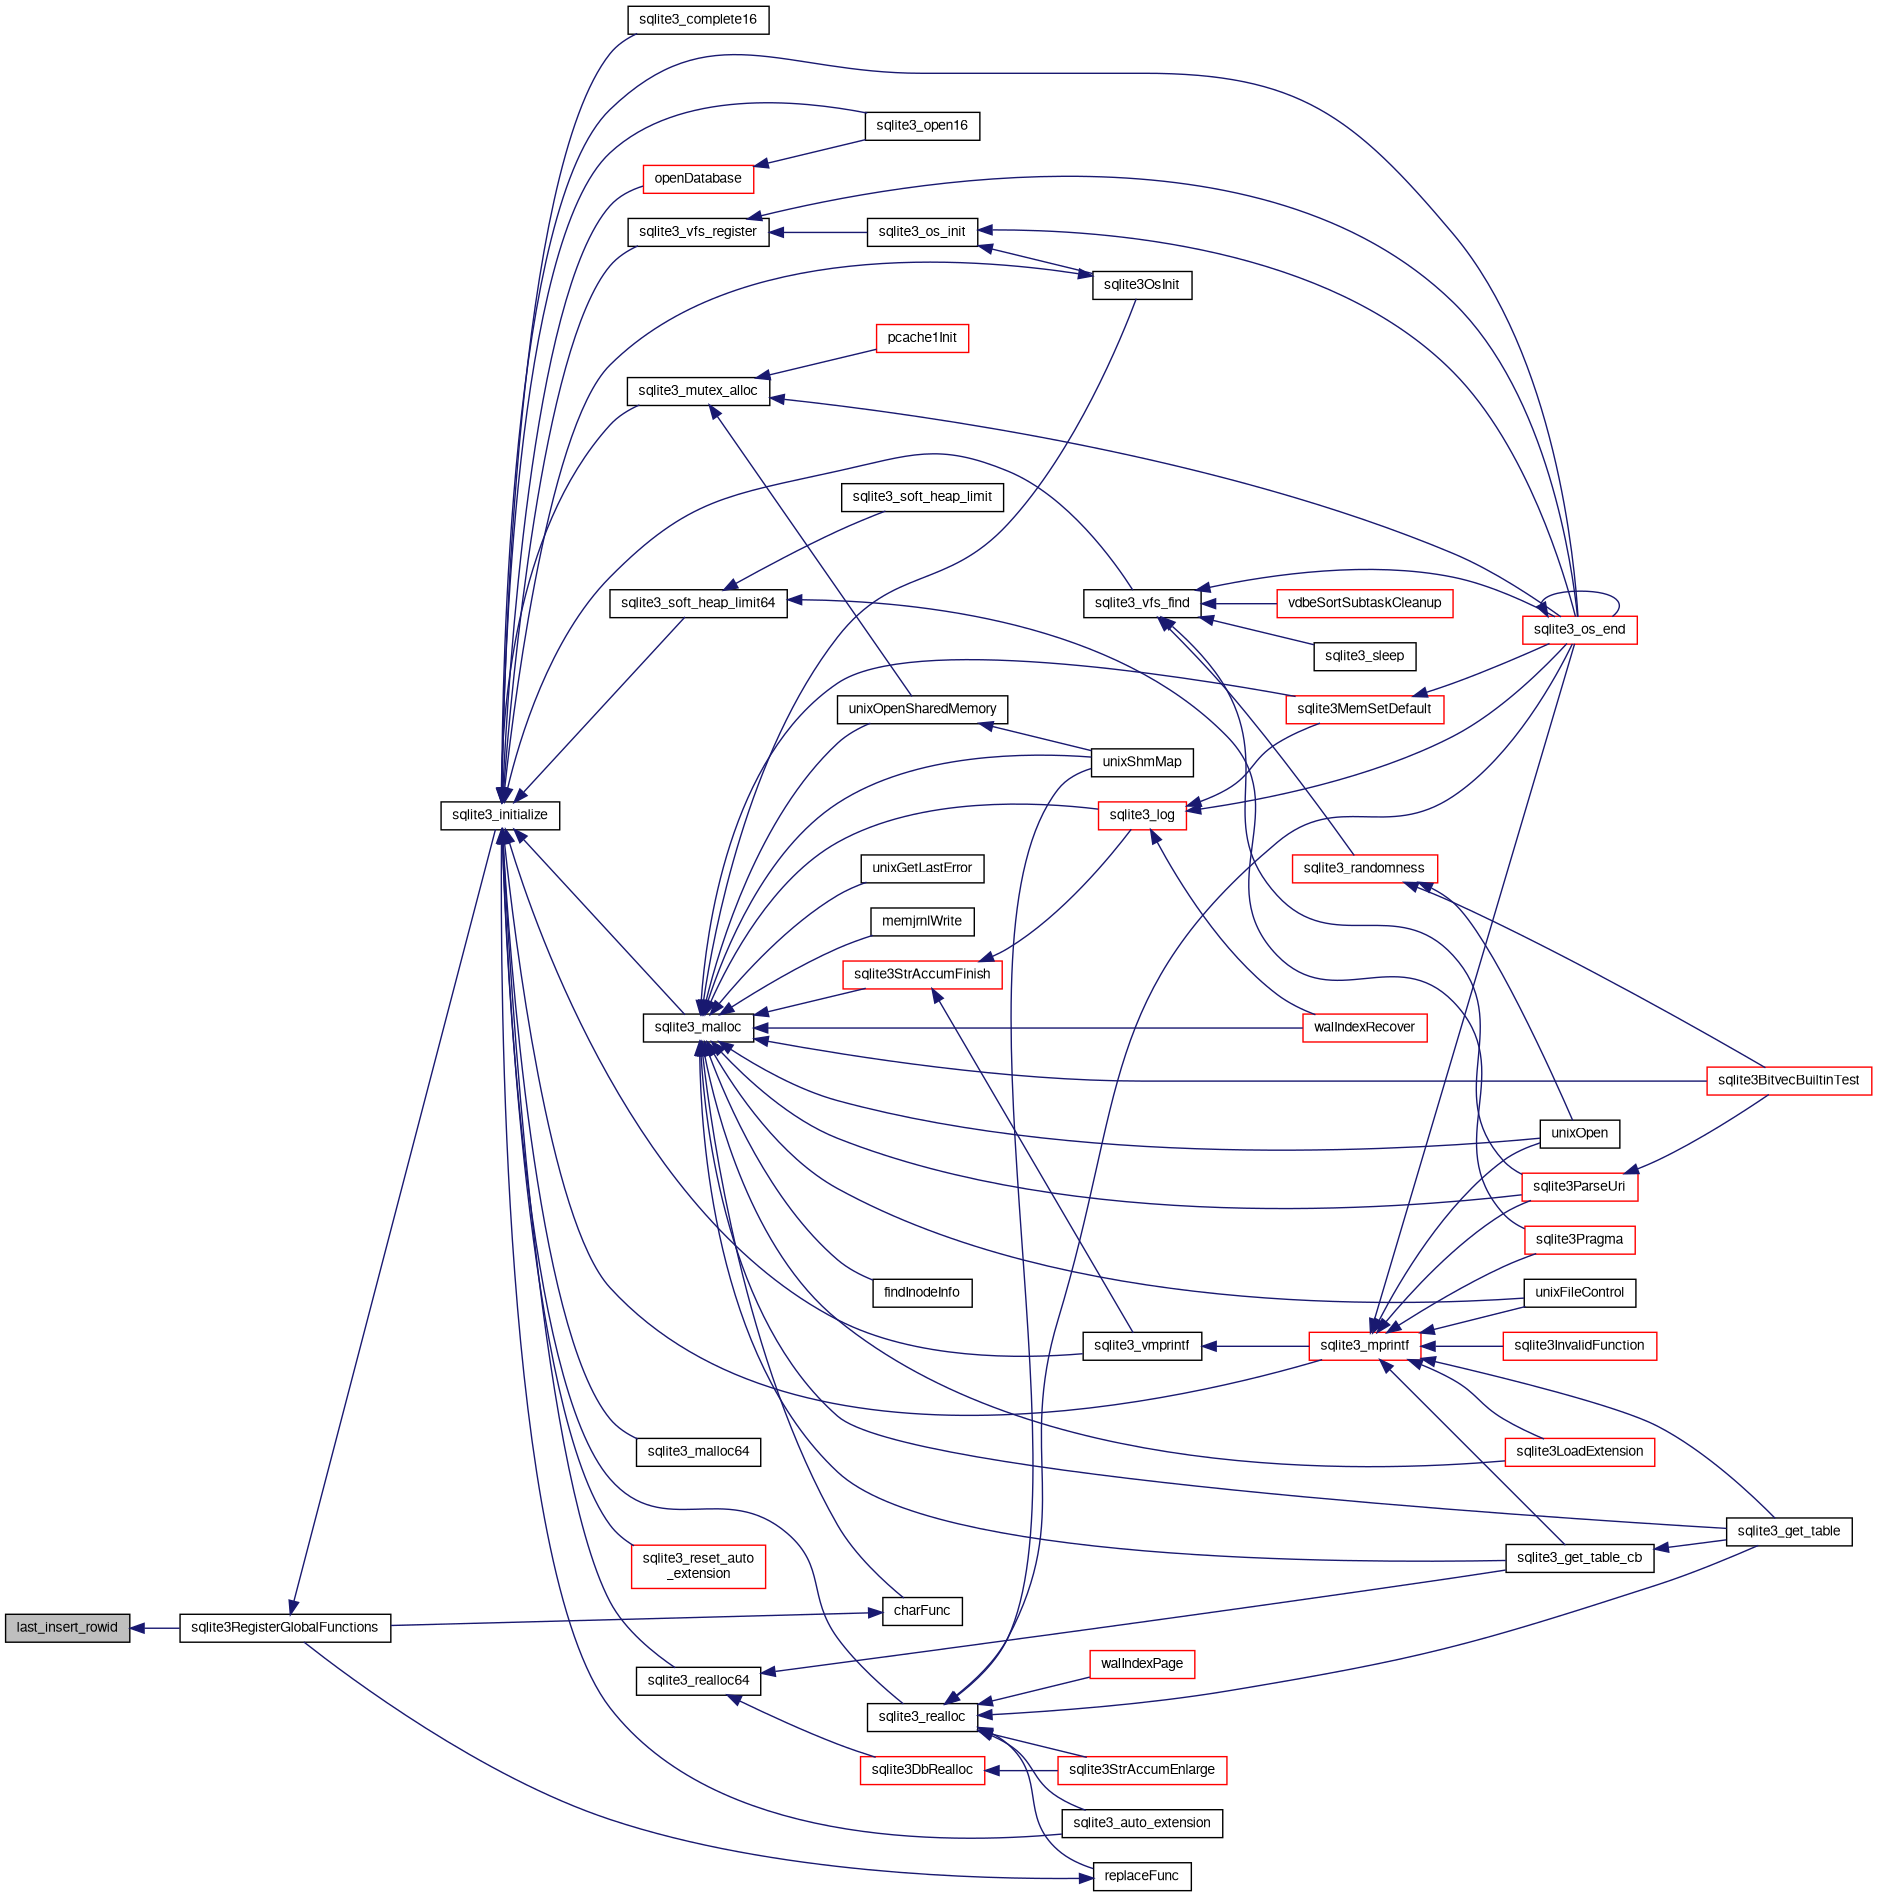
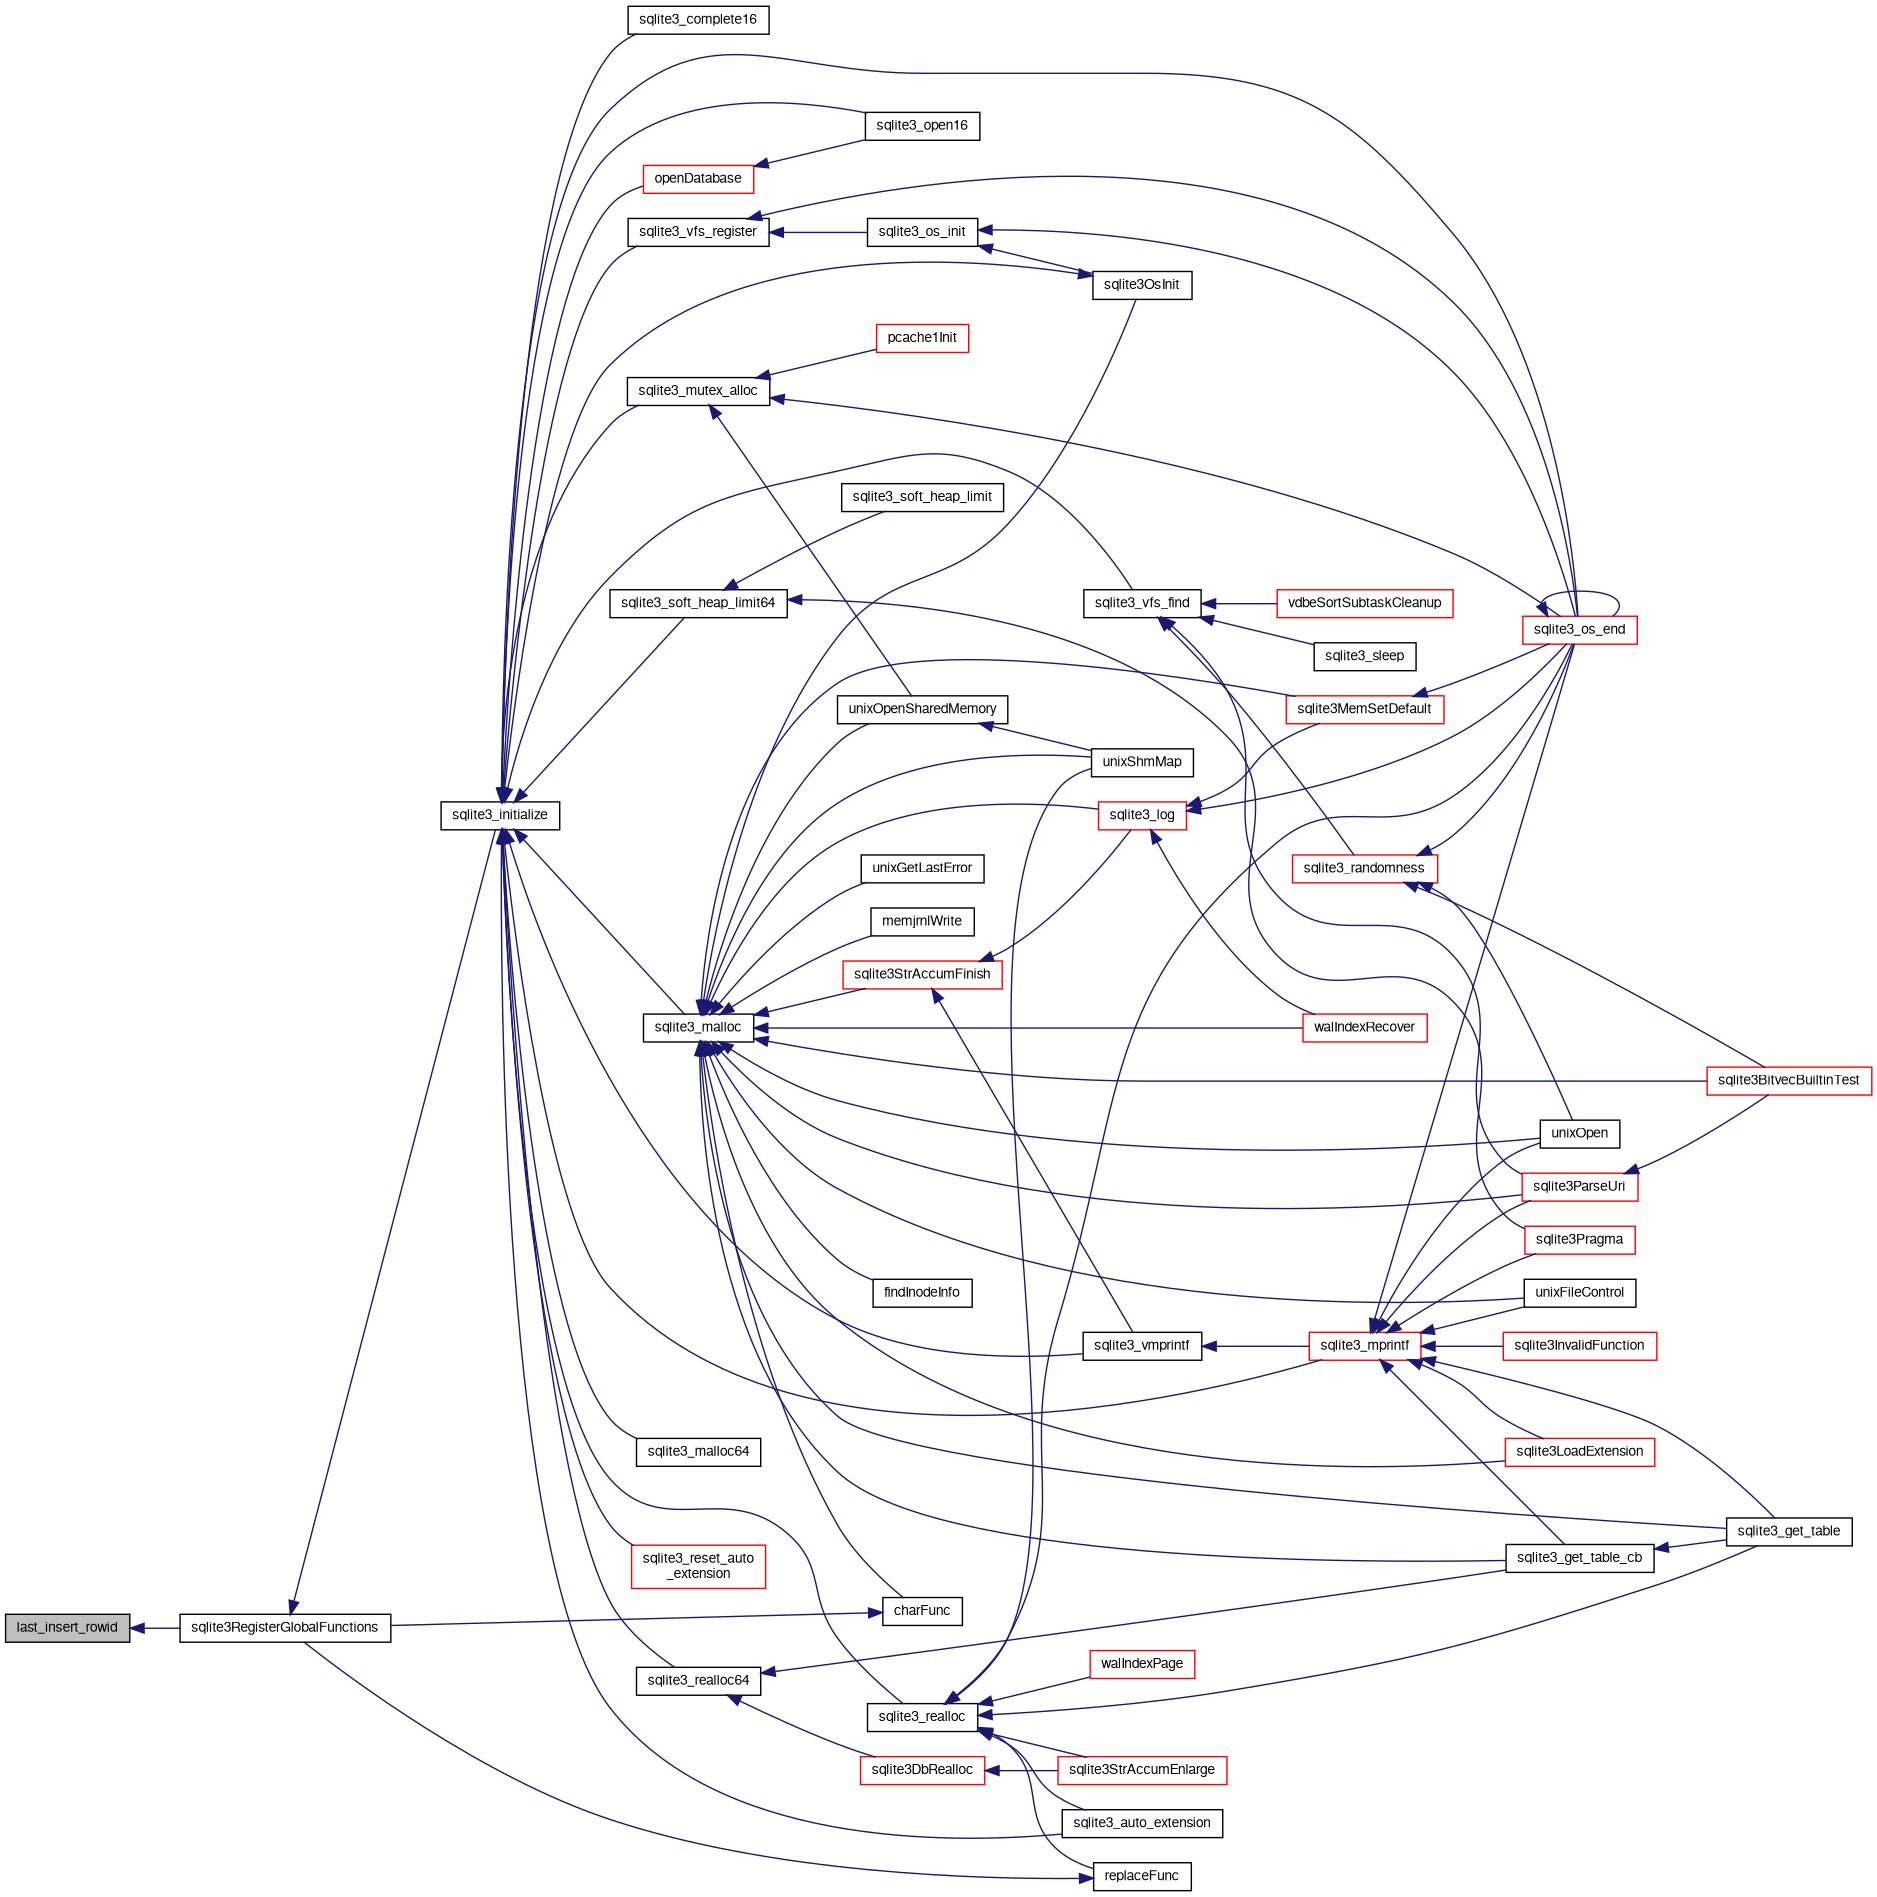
(1386, 570) -> (1518, 759)
